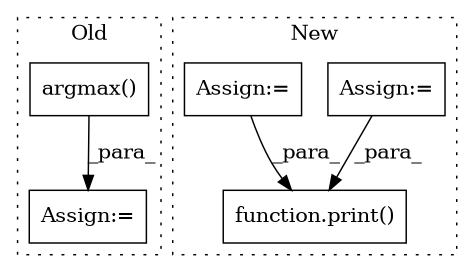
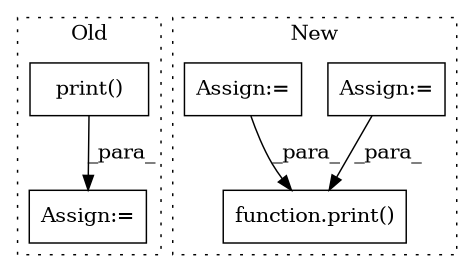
(89, 89) -> (89, 89)
